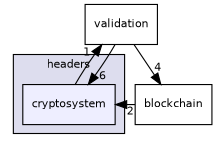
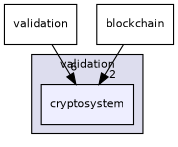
(144, 60) -> none
(69, 65) -> (87, 65)
(85, 69) -> none
